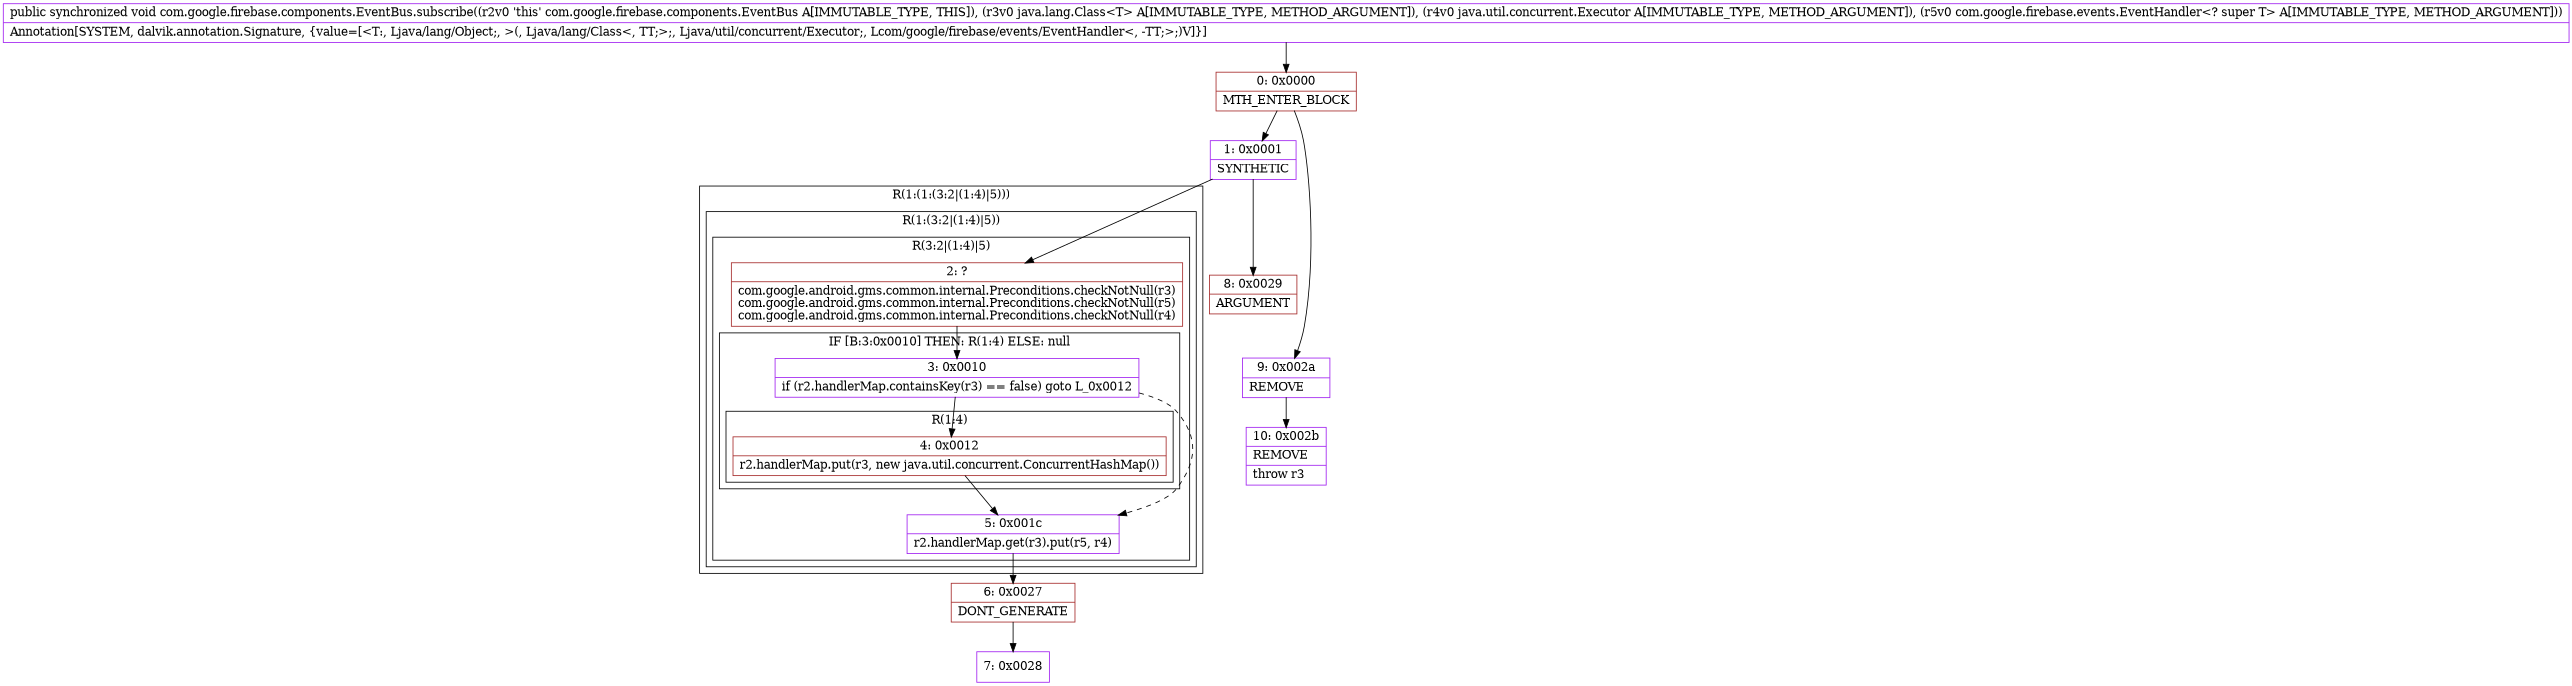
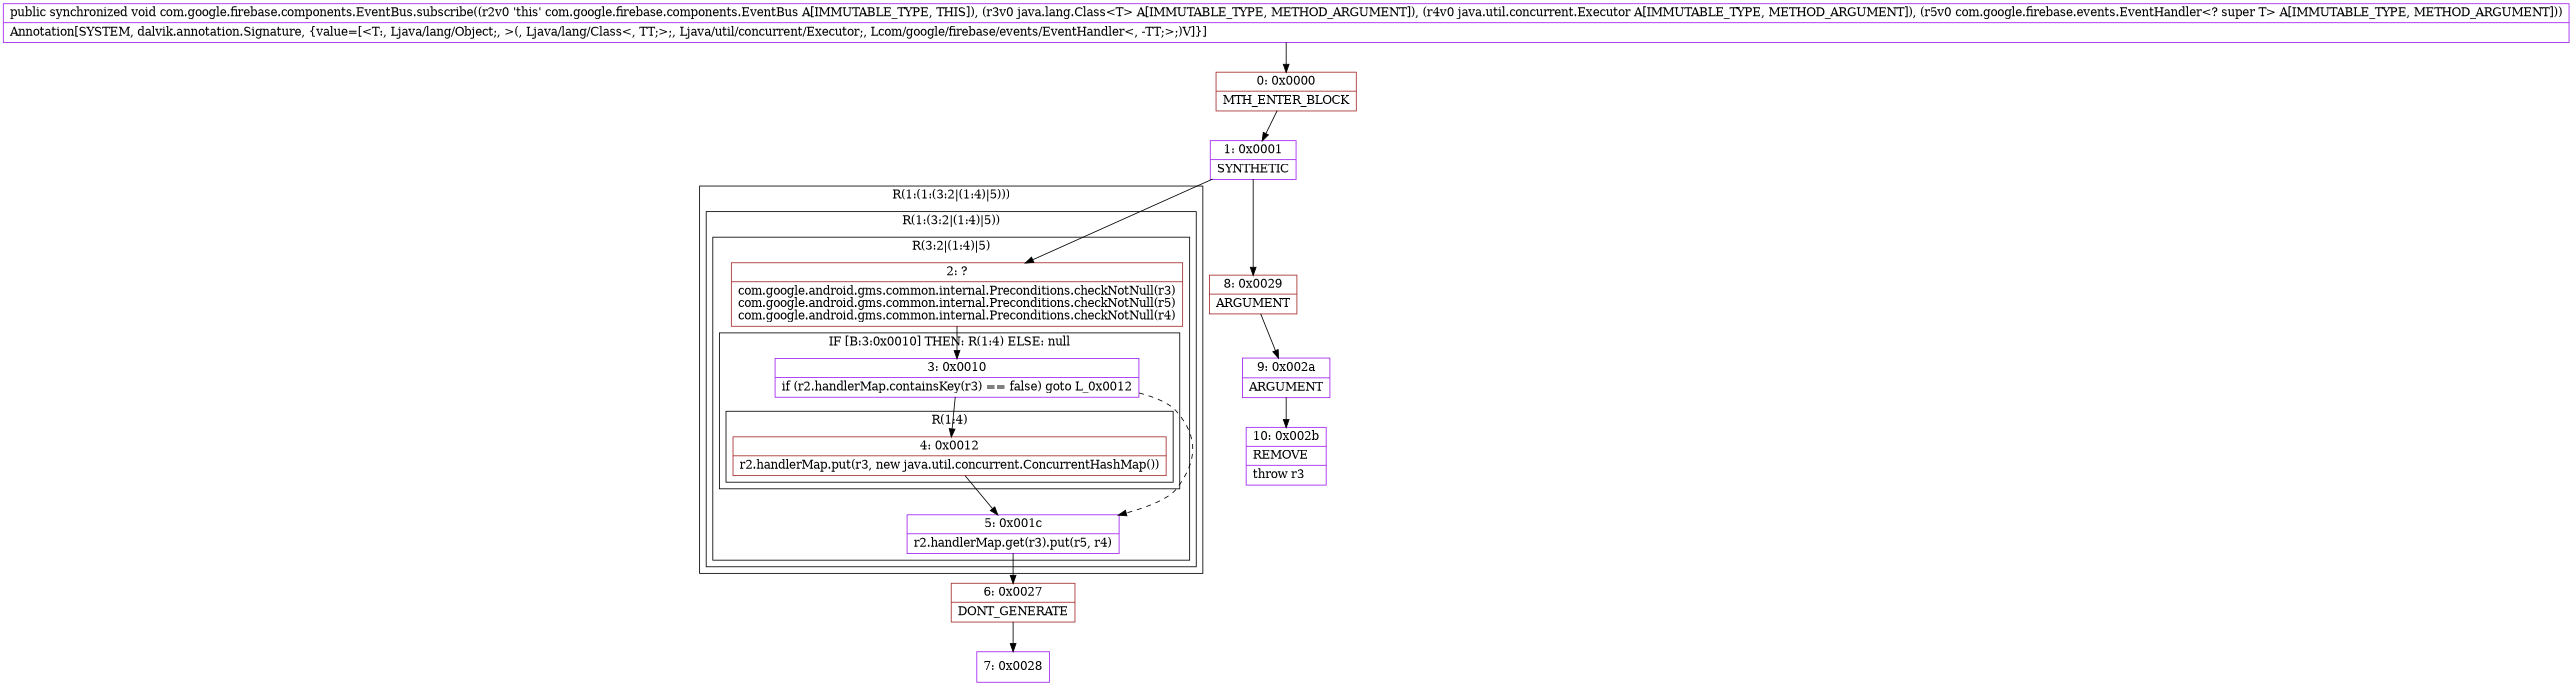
(1311, 230) -> (1268, 332)
(1277, 387) -> (1286, 387)
